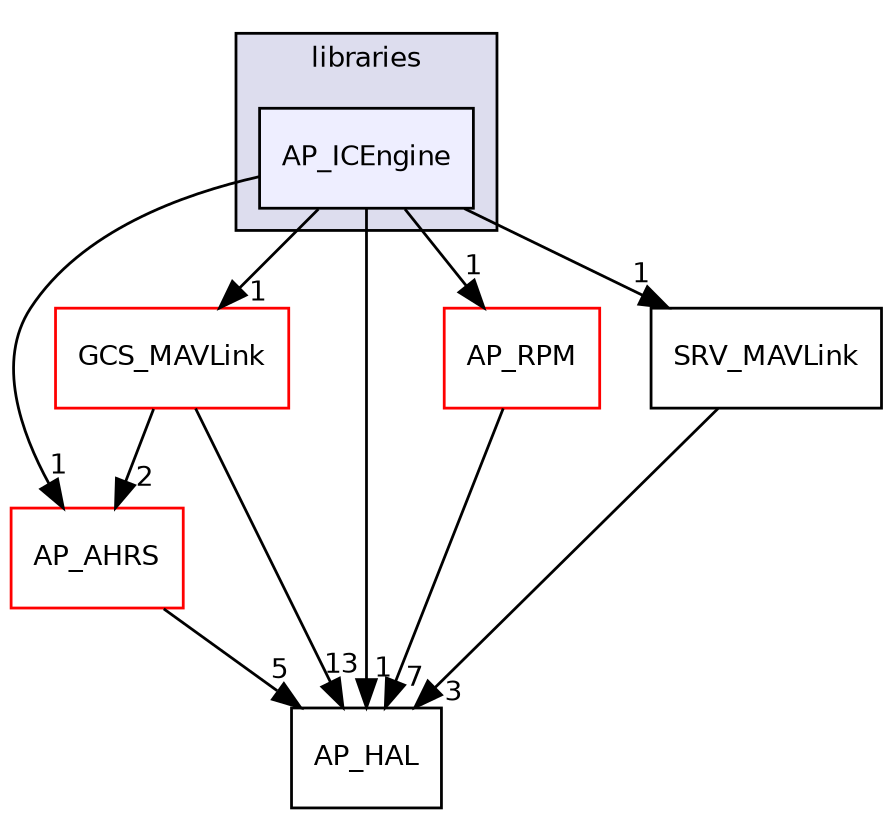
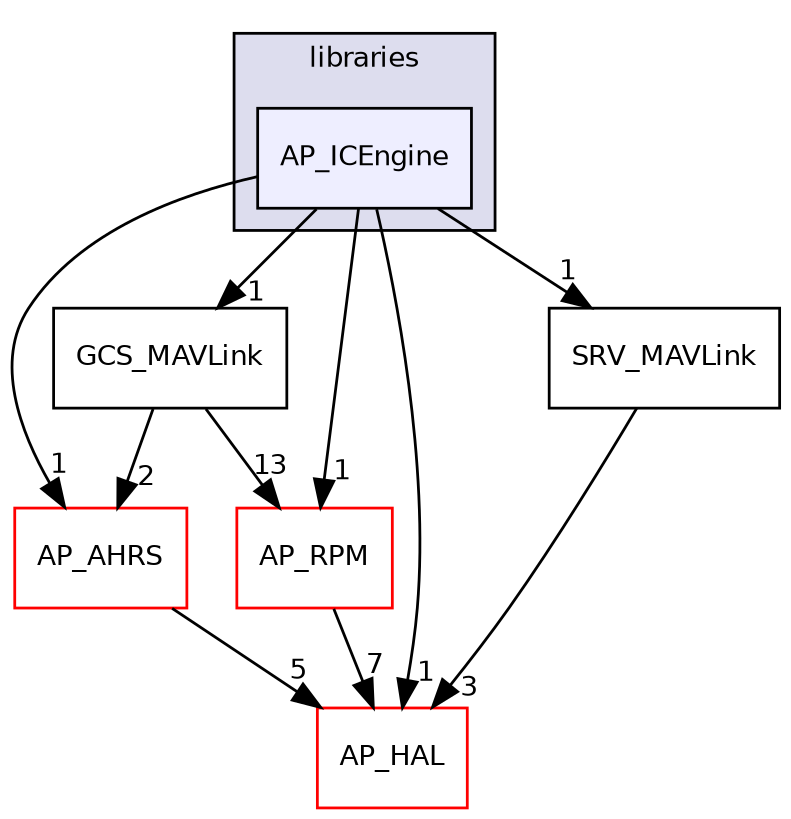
(172, 358) -> (170, 358)
(263, 545) -> (234, 447)
(366, 758) -> (392, 758)
